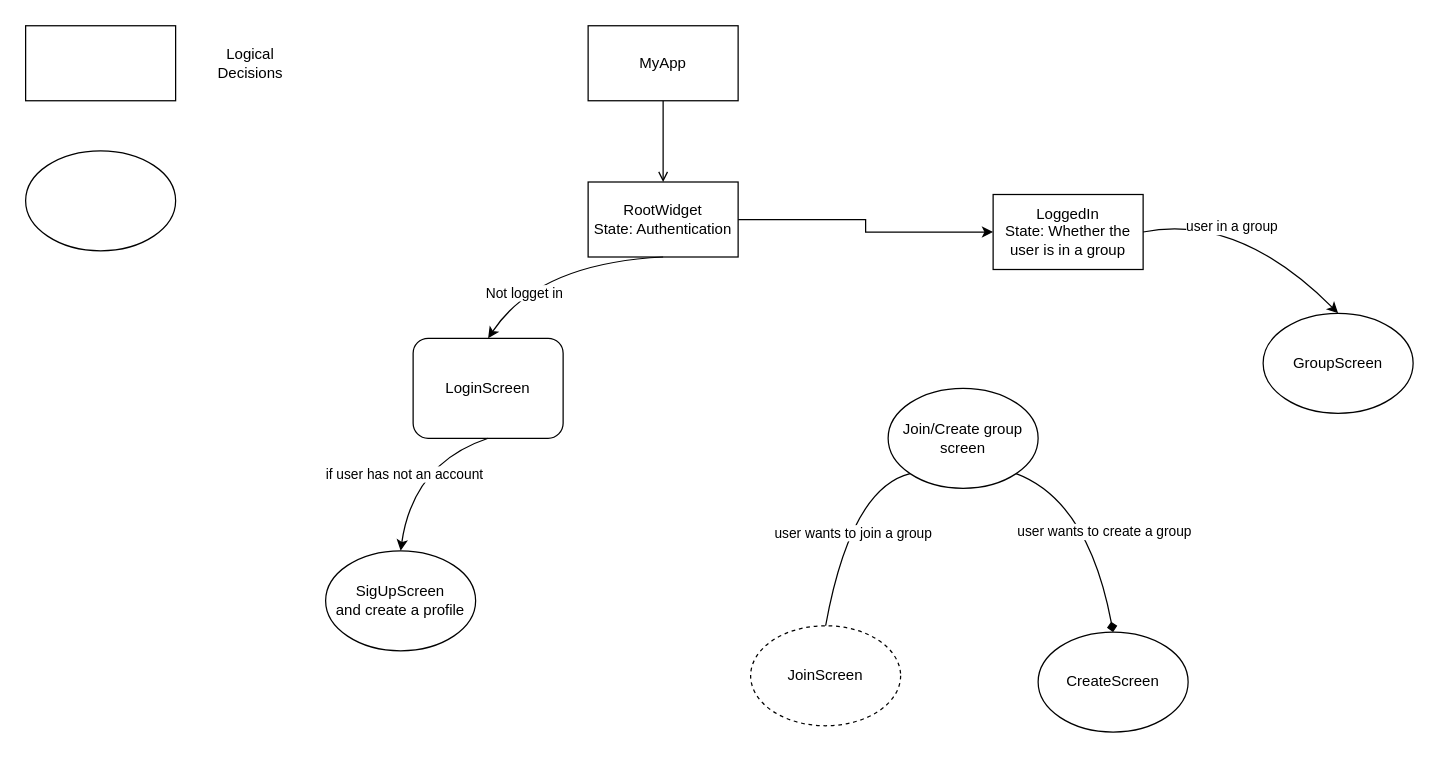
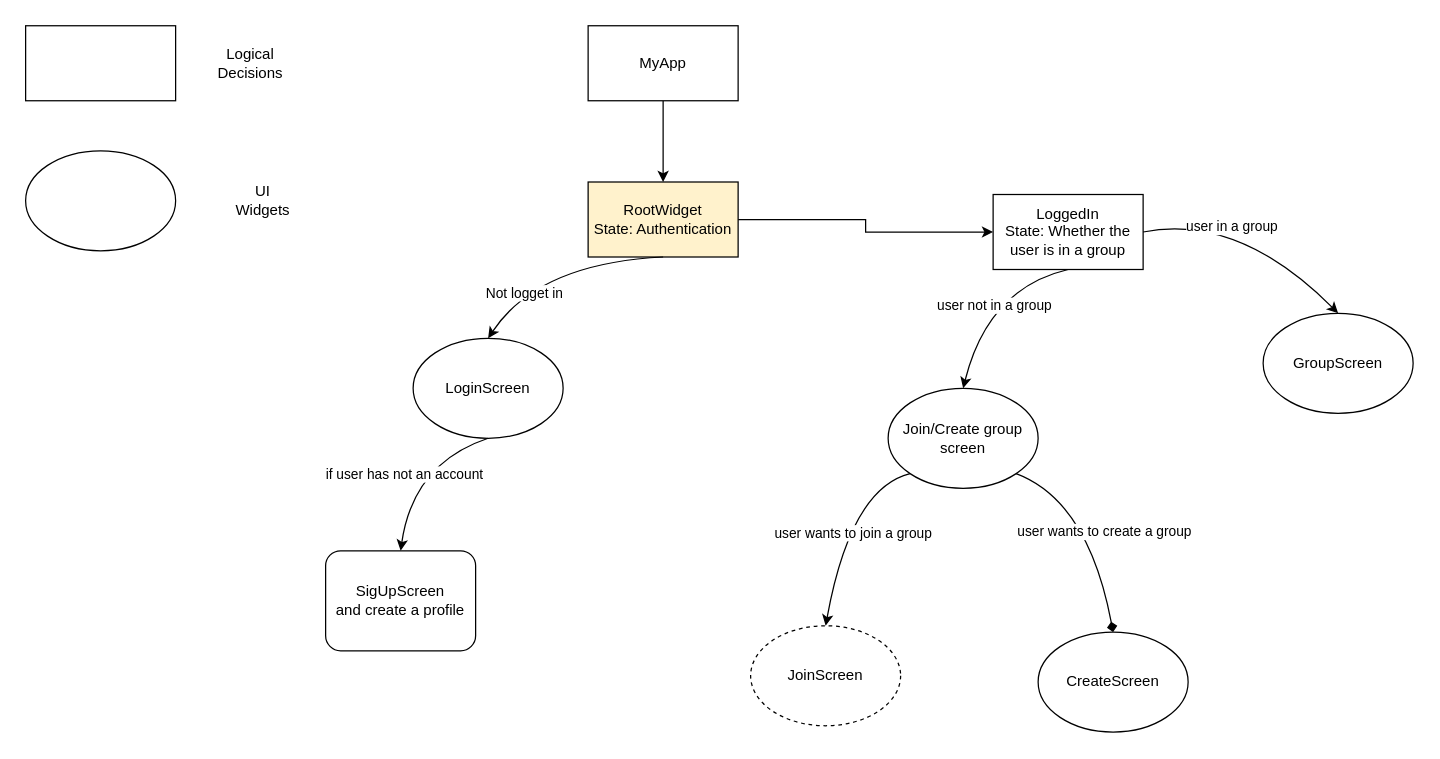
(663, 173) -> (663, 172)
none -> (263, 201)
(663, 219) -> (663, 219)
none -> (1000, 309)
(488, 388) -> (488, 388)
(401, 601) -> (401, 601)
(827, 619) -> (827, 616)
